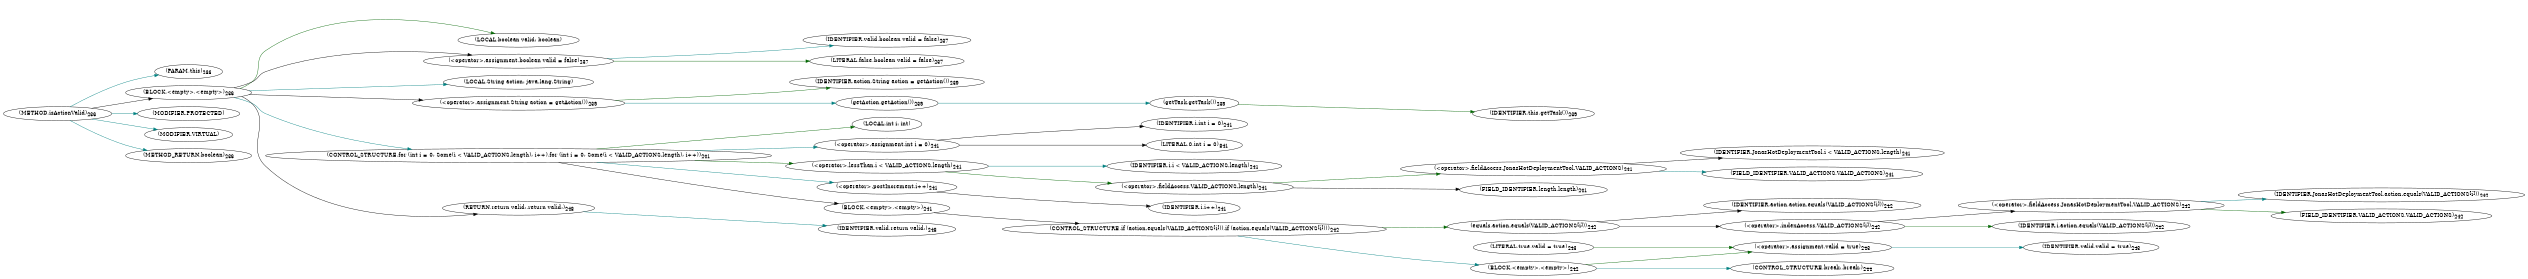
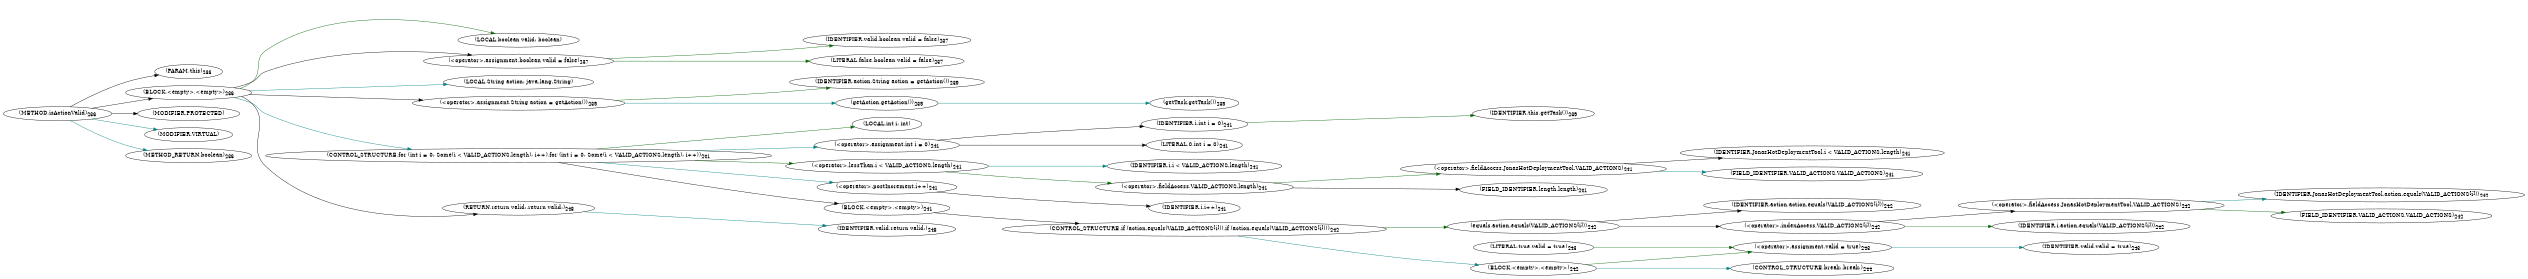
(718, 54) -> (718, 54)
(111, 87) -> (111, 87)
(1354, 108) -> (1358, 119)
(123, 114) -> (123, 114)
(1224, 145) -> (1224, 145)
